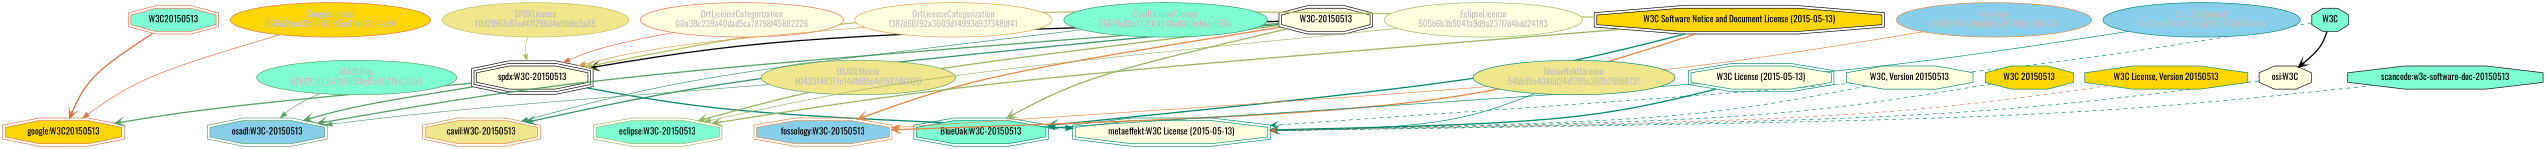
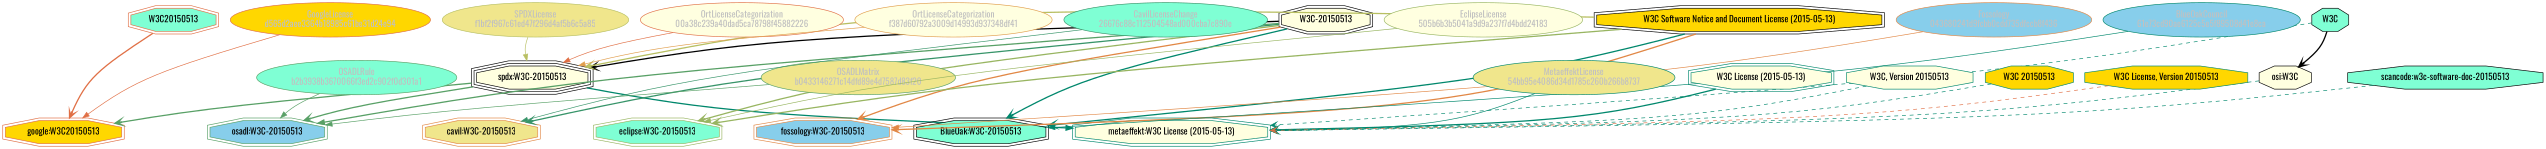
(776, 63) -> (776, 63)
(1147, 63) -> (1147, 63)
(981, 132) -> (981, 132)
